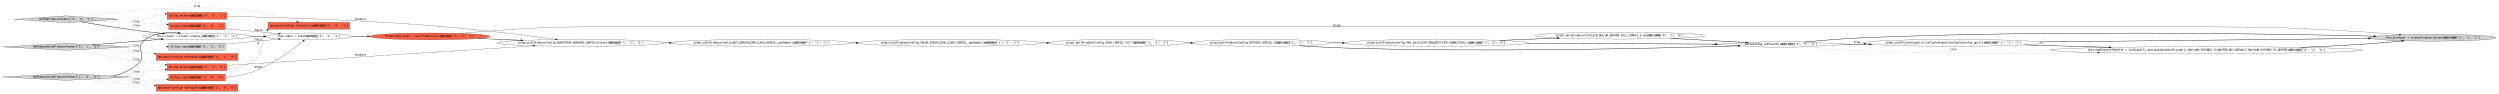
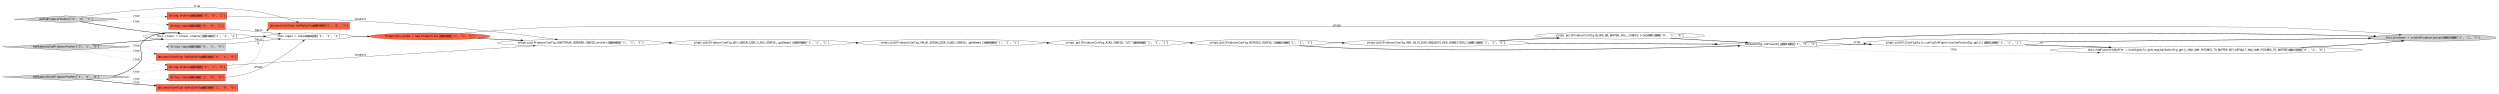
(190, 8) -> (190, 8)
(131, 33) -> (134, 17)
(120, 83) -> (120, 83)
